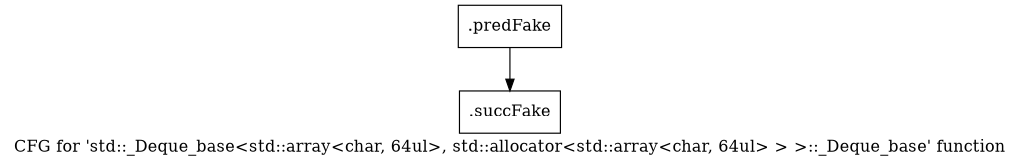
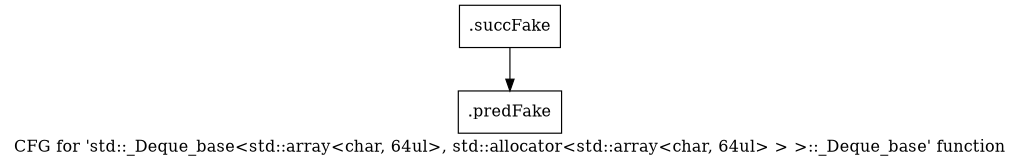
(510, 63) -> (510, 63)
